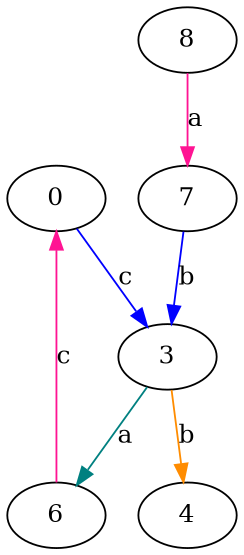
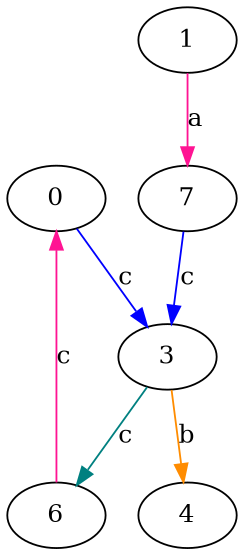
(188, 40) -> (188, 40)
(188, 278) -> (188, 278)
(126, 436) -> (126, 436)
